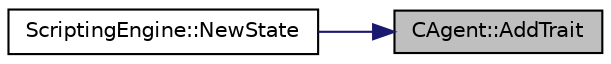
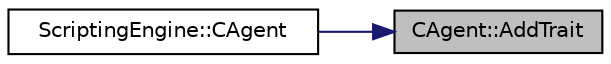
(163, 32) -> (163, 32)
